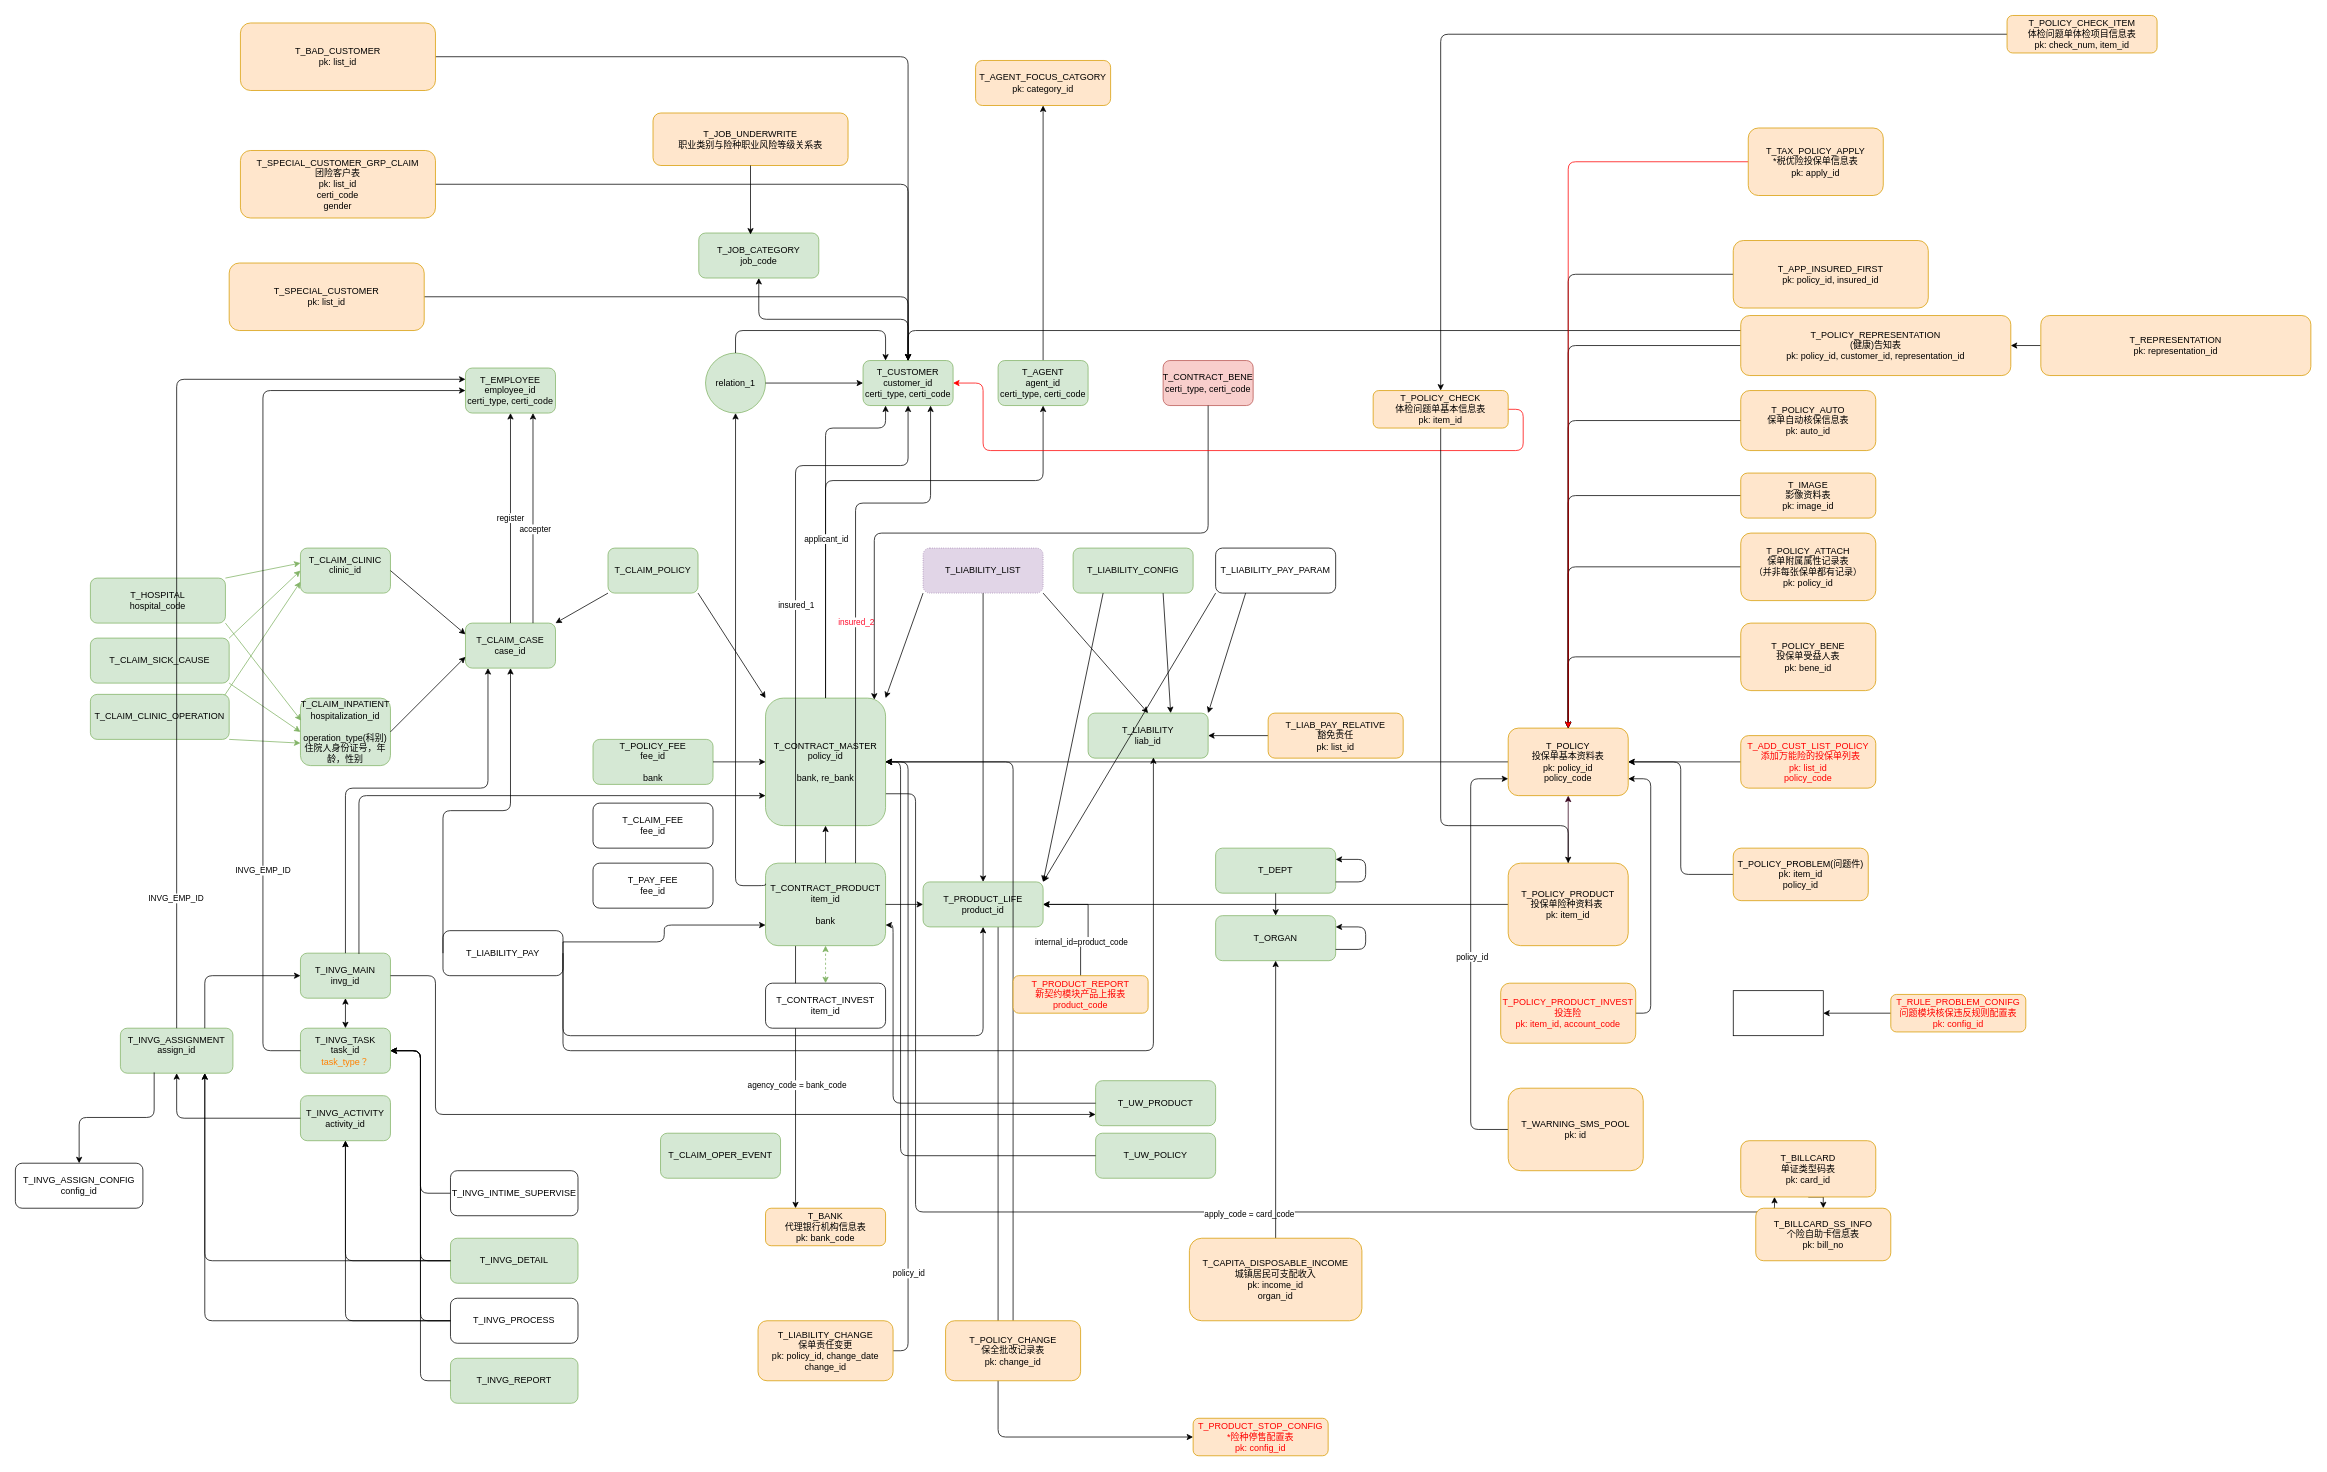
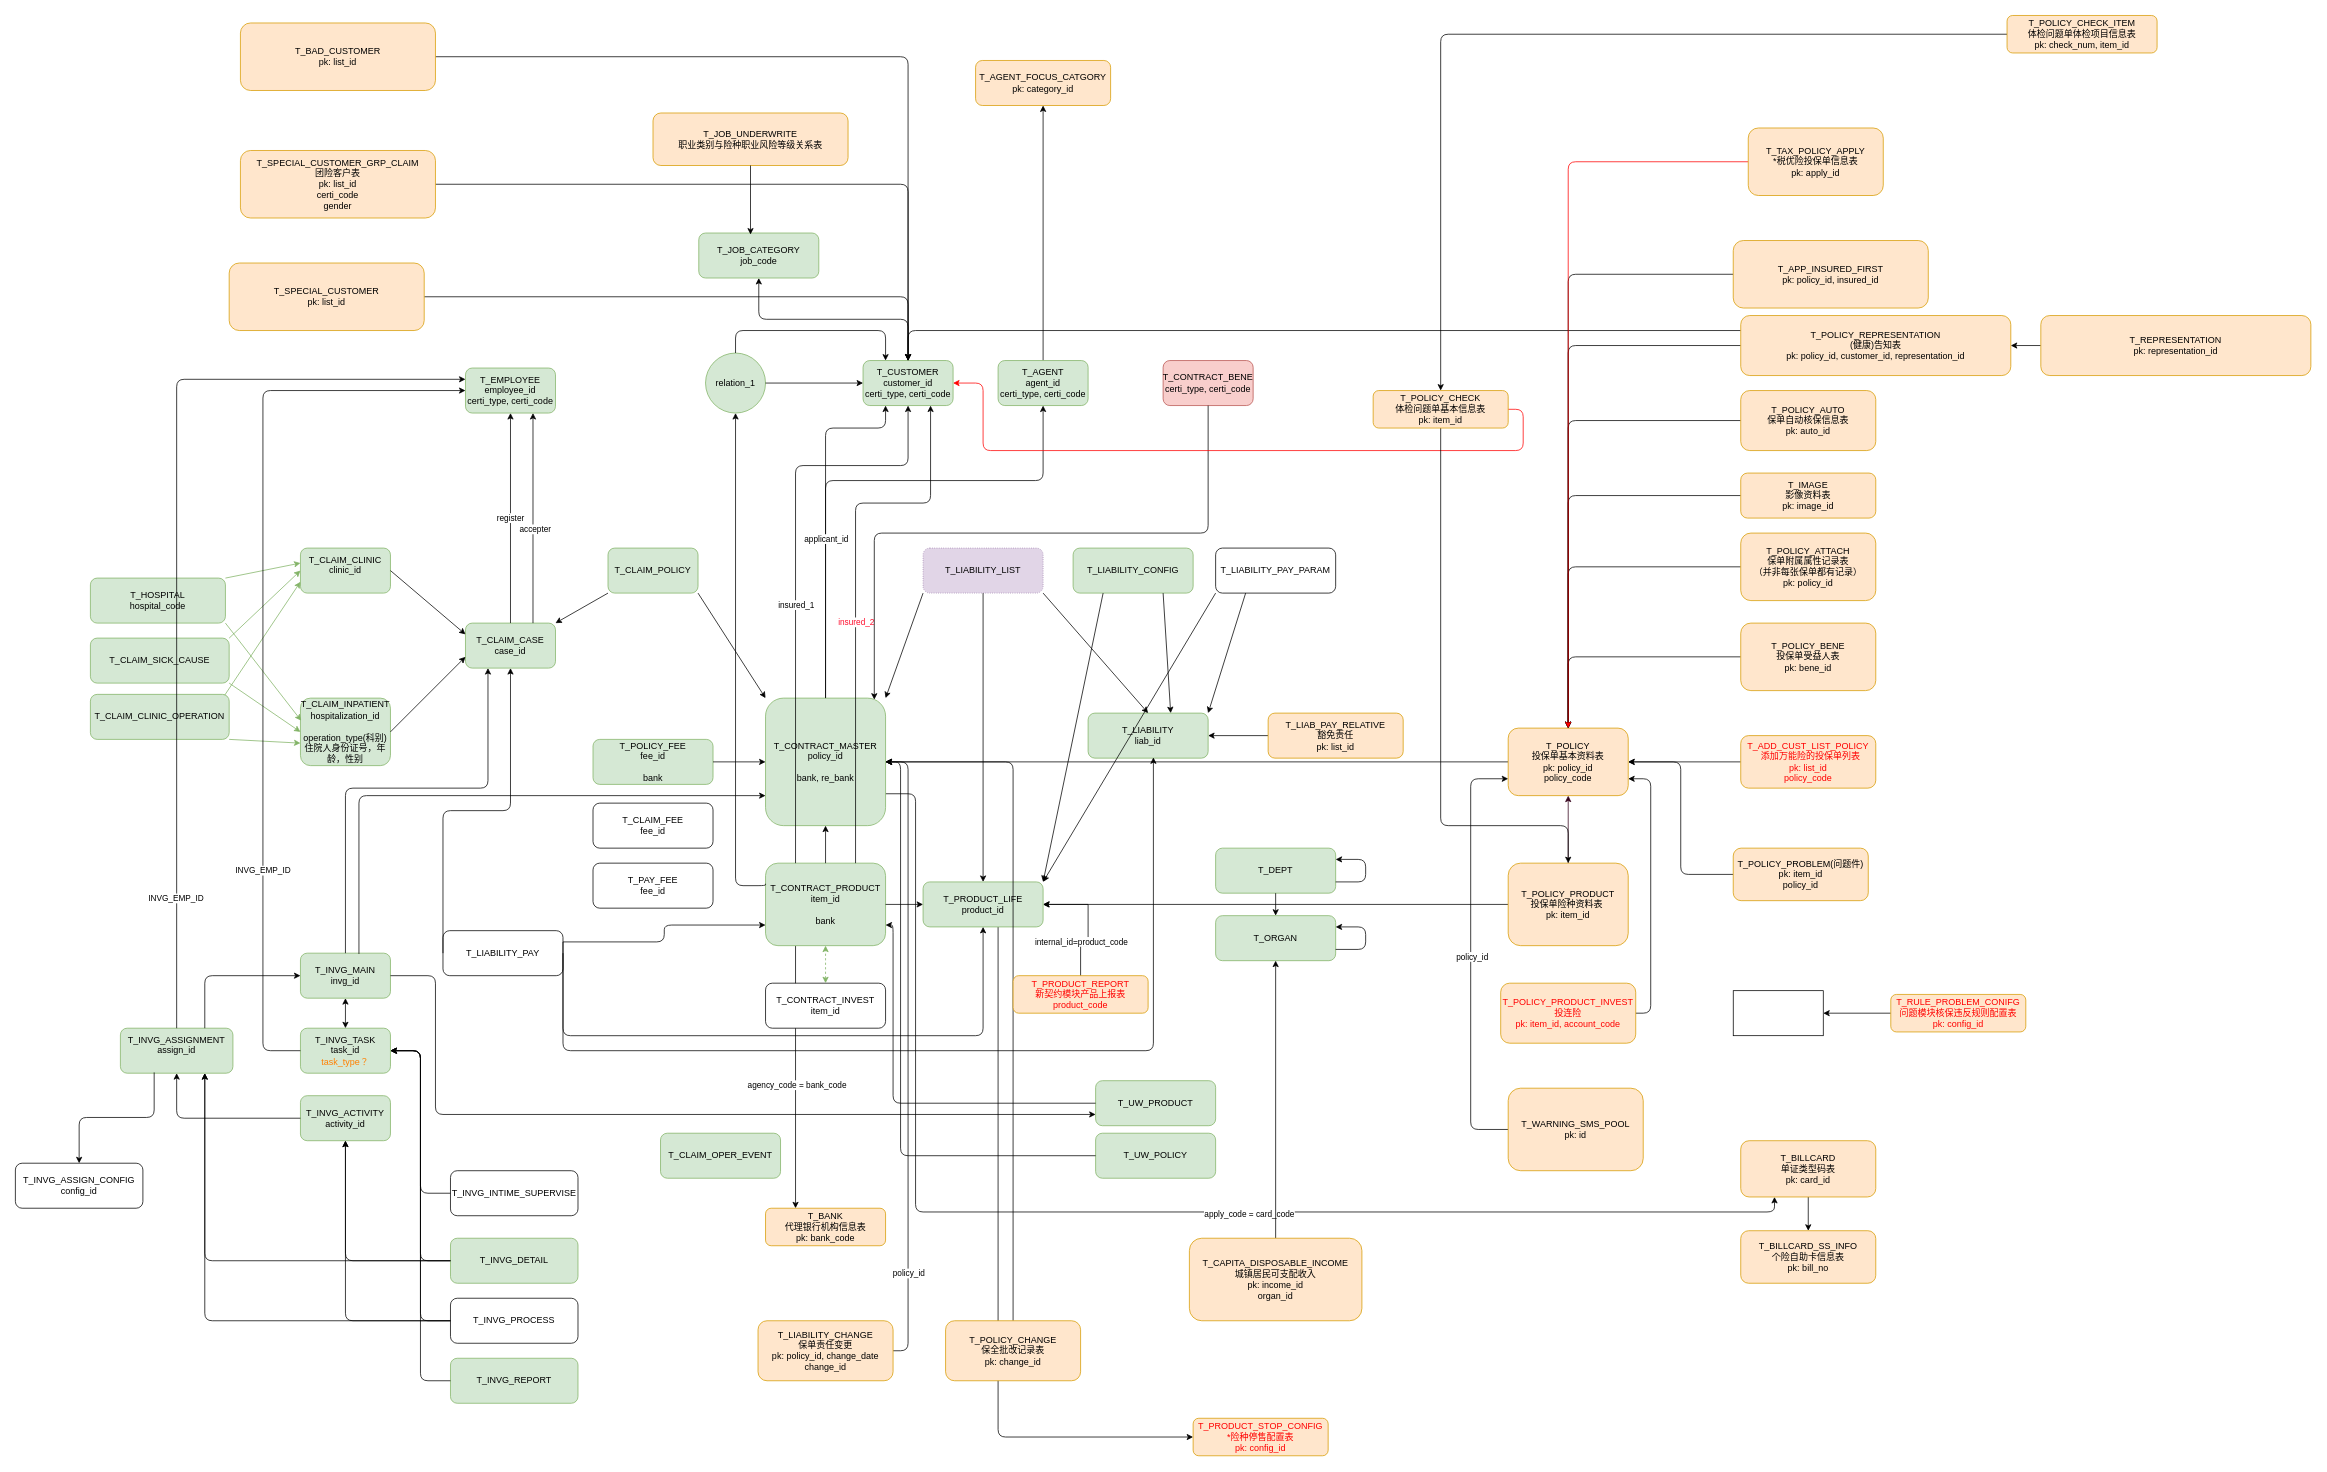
(1823, 1234) -> (1808, 1257)
